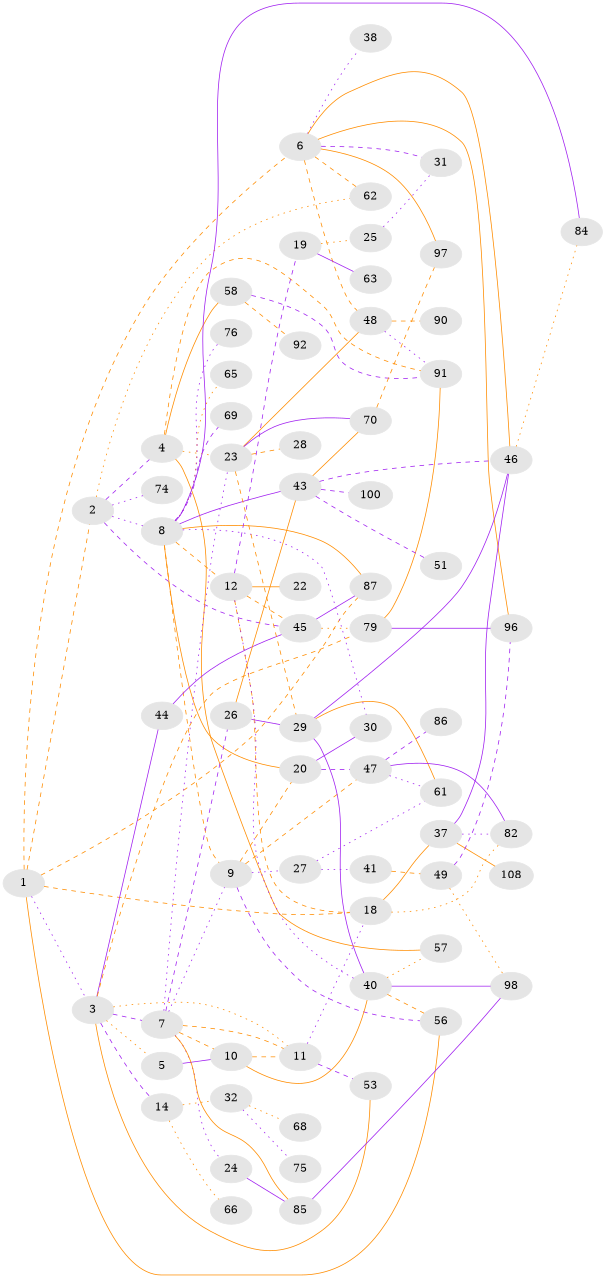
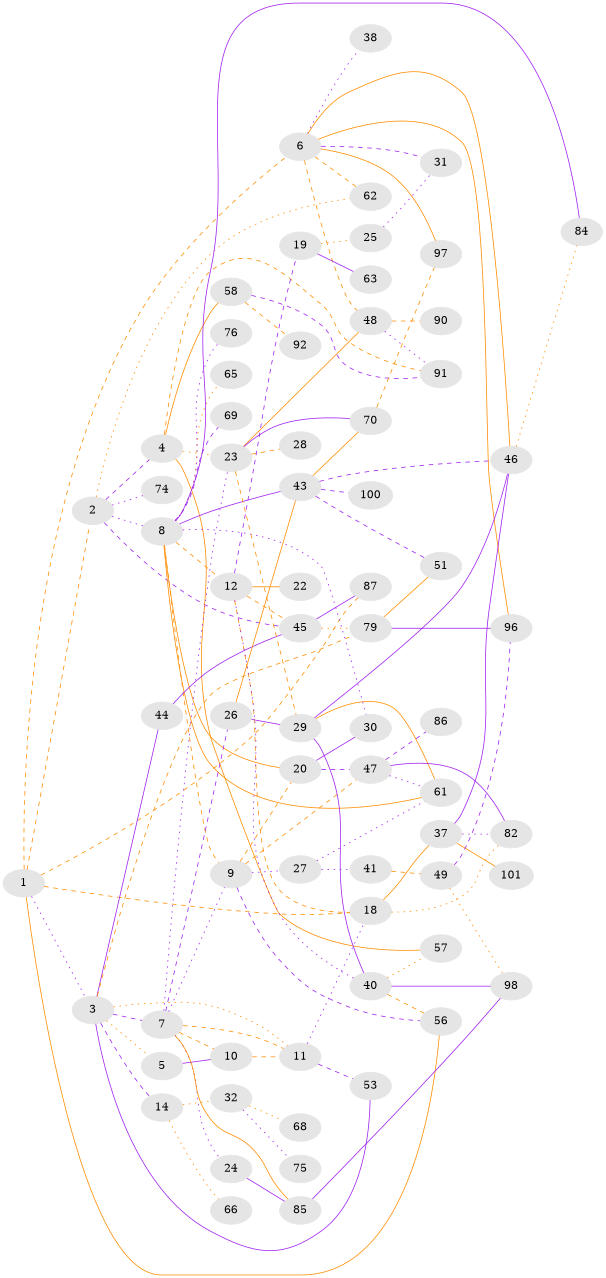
(427, 507) -> (406, 597)
(279, 529) -> (210, 763)
(511, 876) -> (511, 876)
(326, 1074) -> none
(219, 1235) -> (219, 1235)
